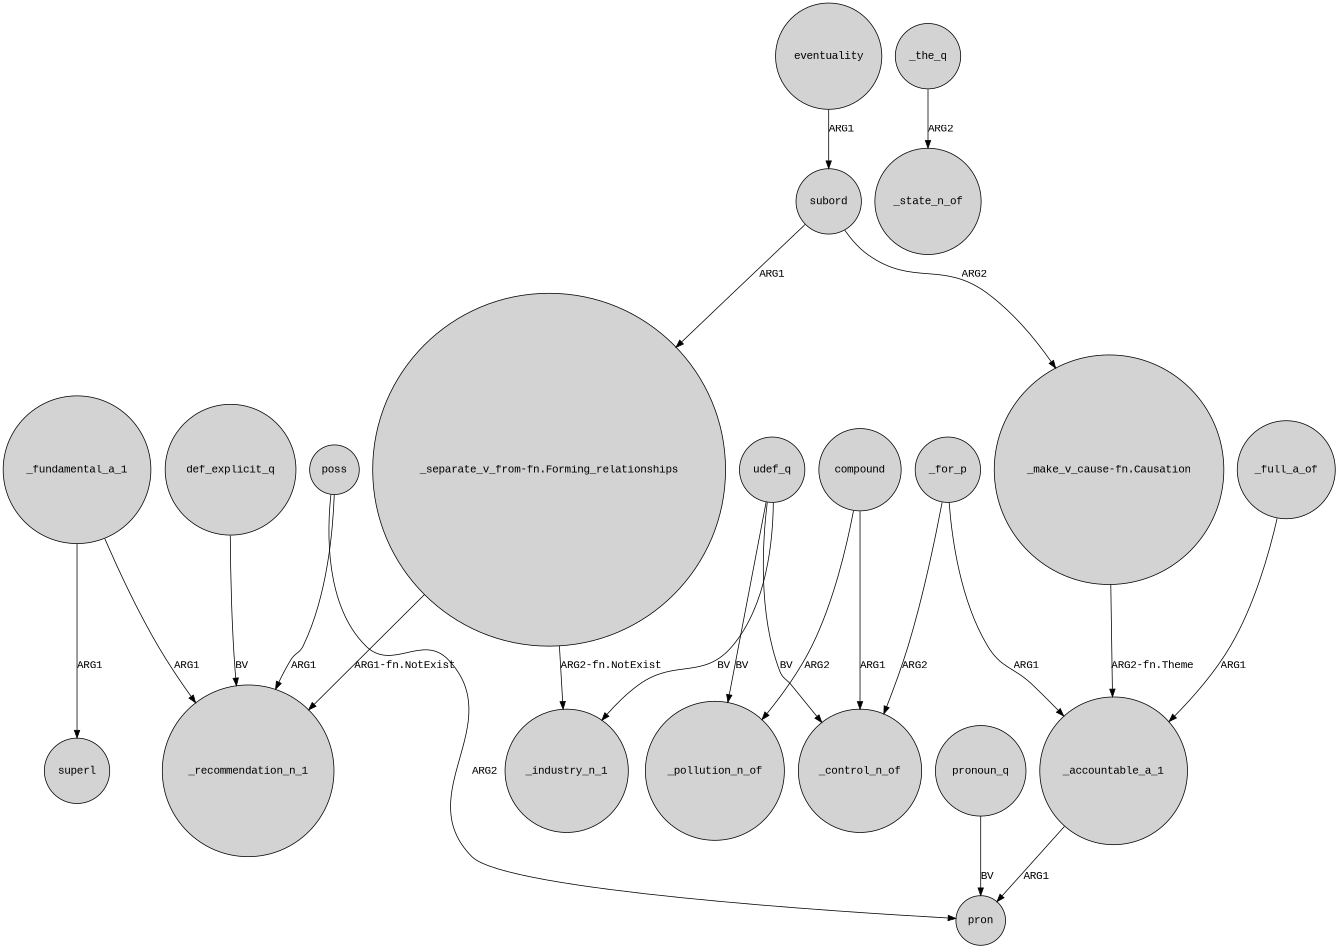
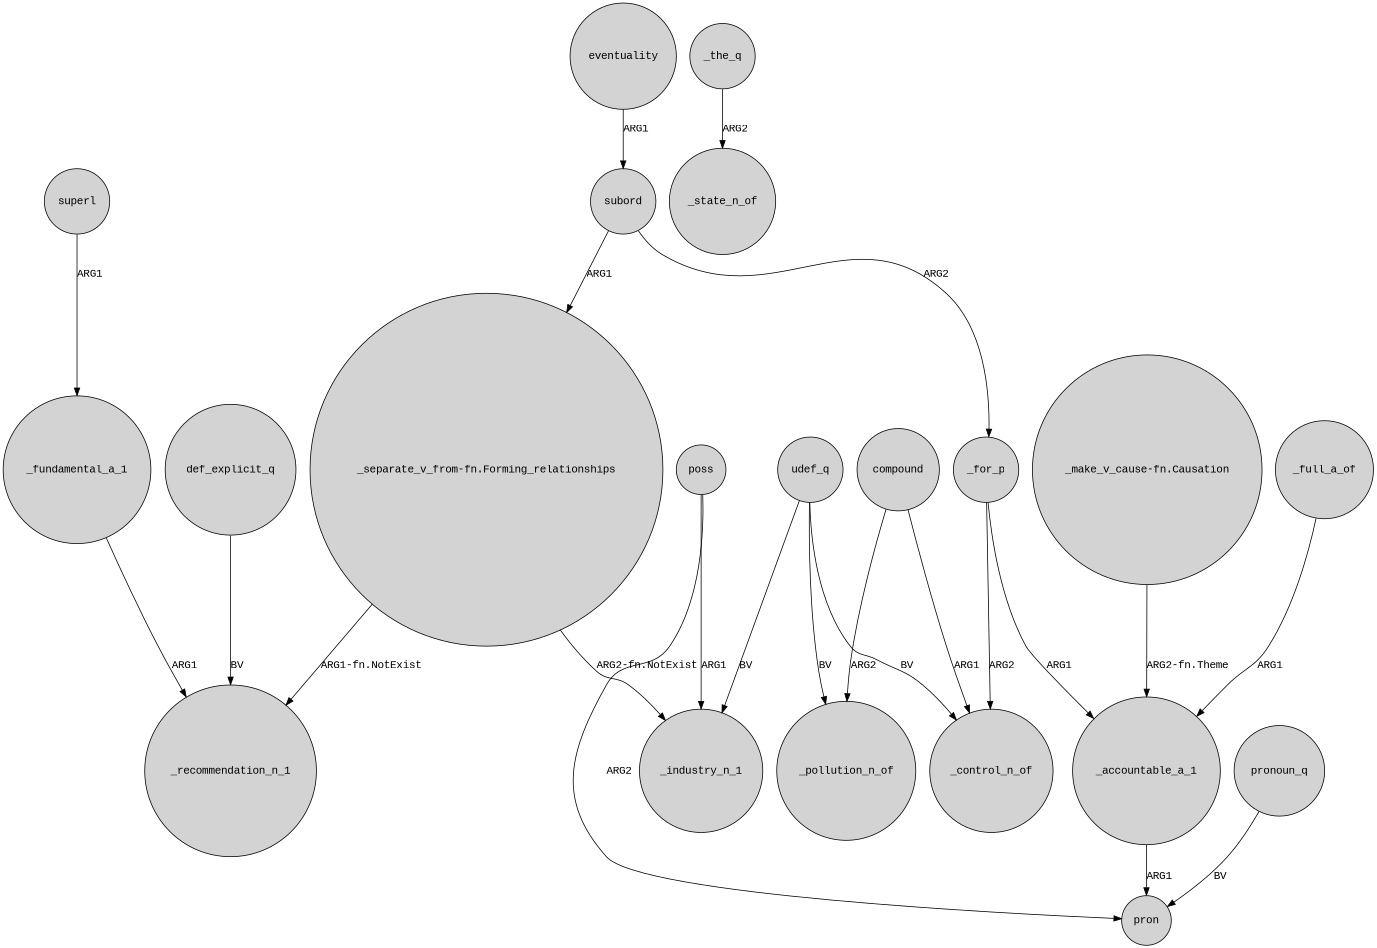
(957, 278) -> (862, 260)
(321, 593) -> (701, 598)
(77, 637) -> (77, 311)
